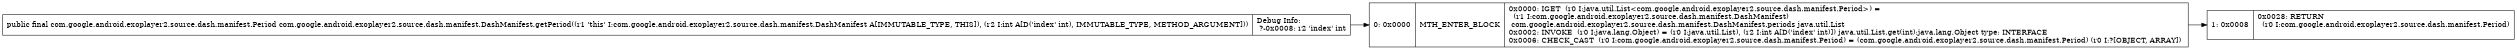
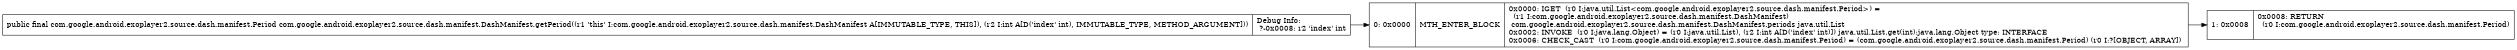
(2293, 17) -> (2293, 17)
